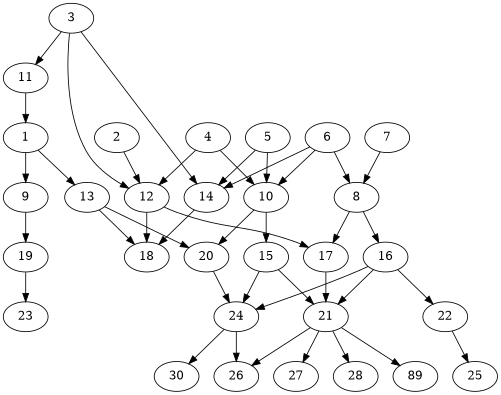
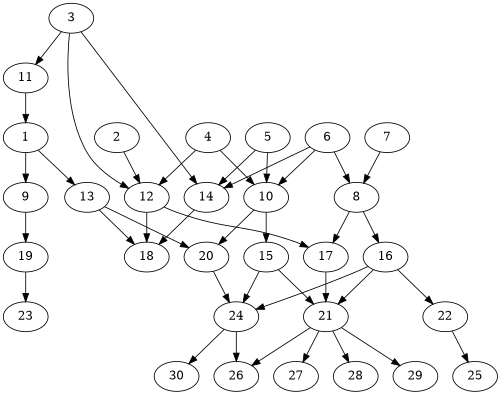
(415, 376) -> (415, 376)
